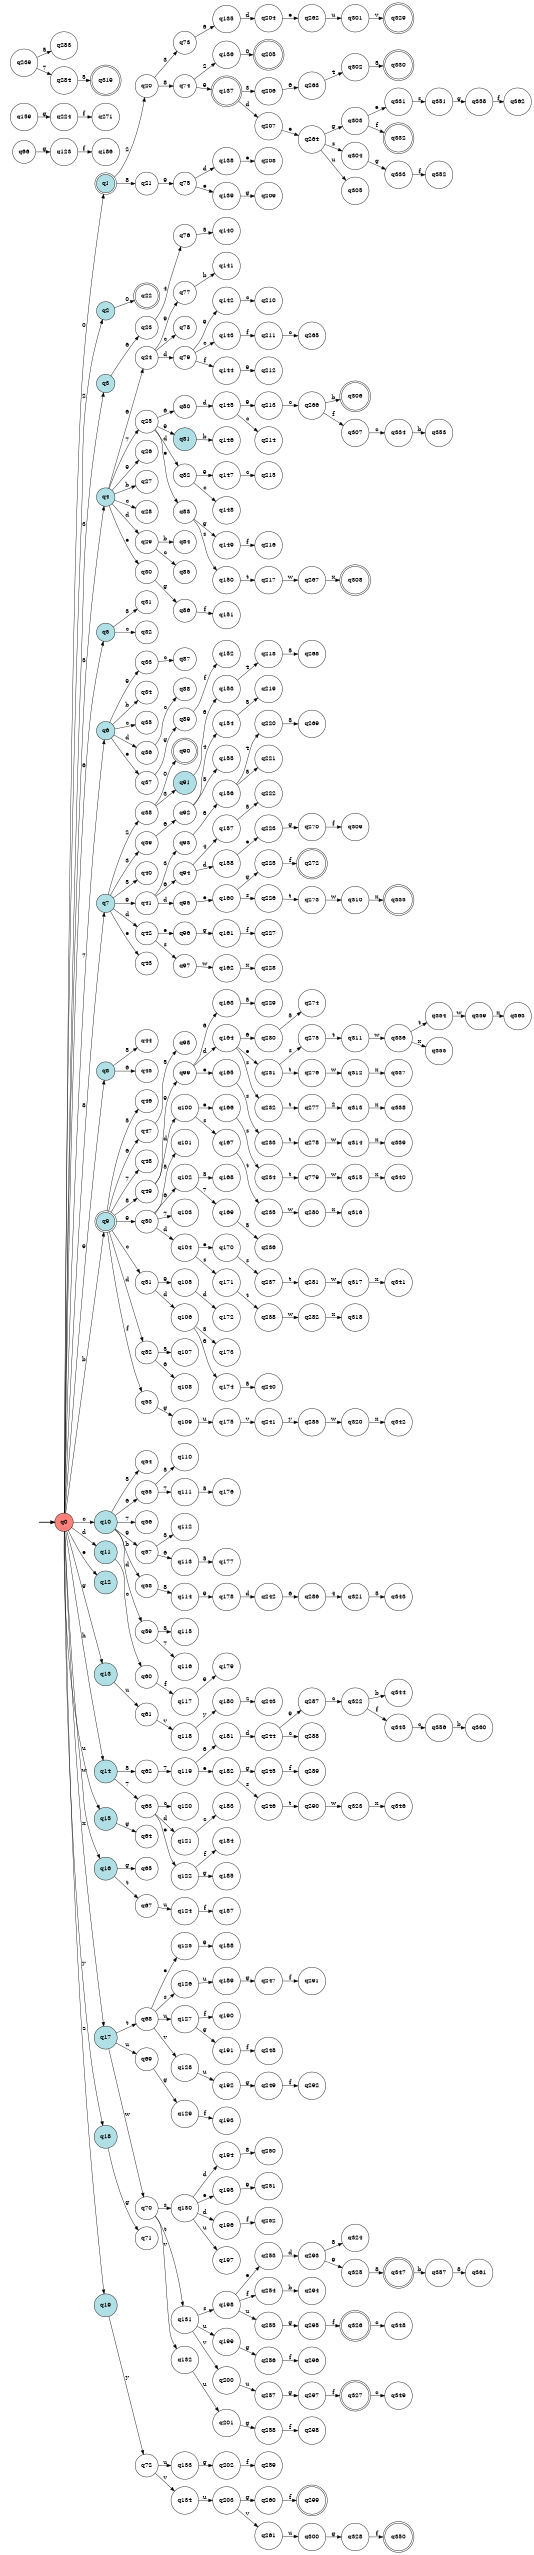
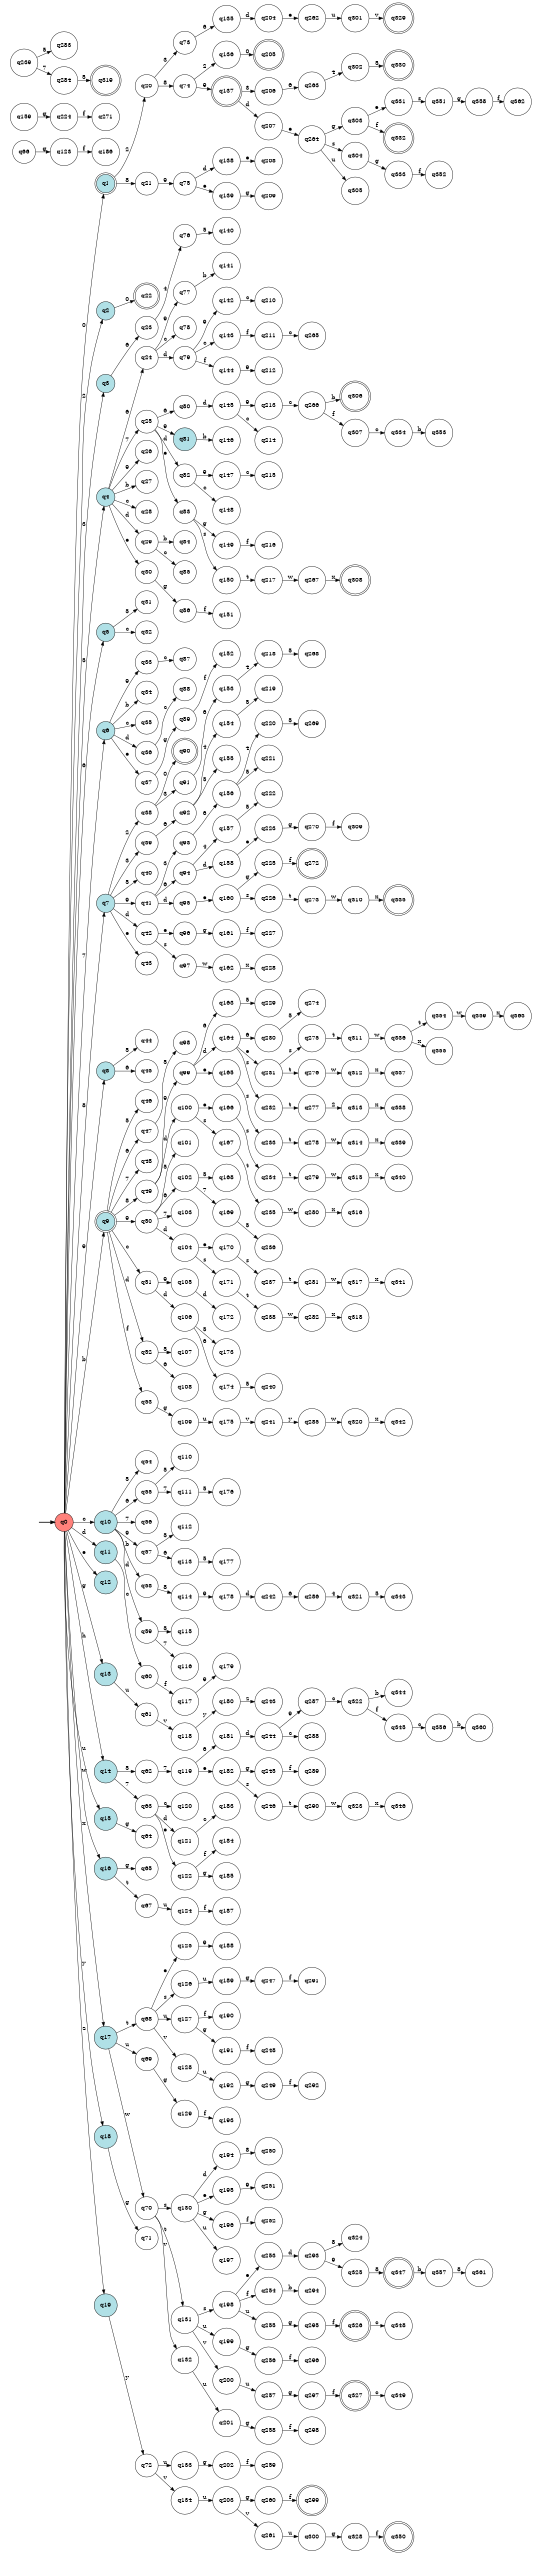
(185, 783) -> (185, 783)
(312, 1178) -> (312, 1178)
(205, 2212) -> (205, 2212)
